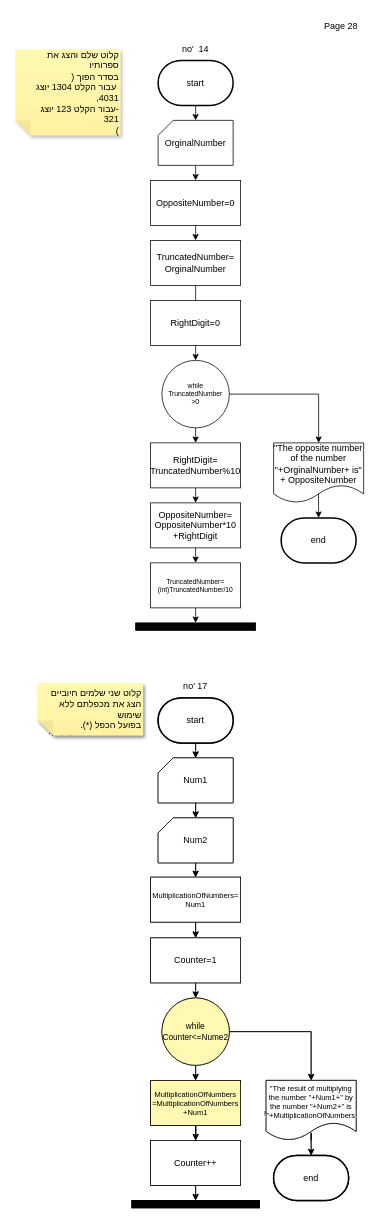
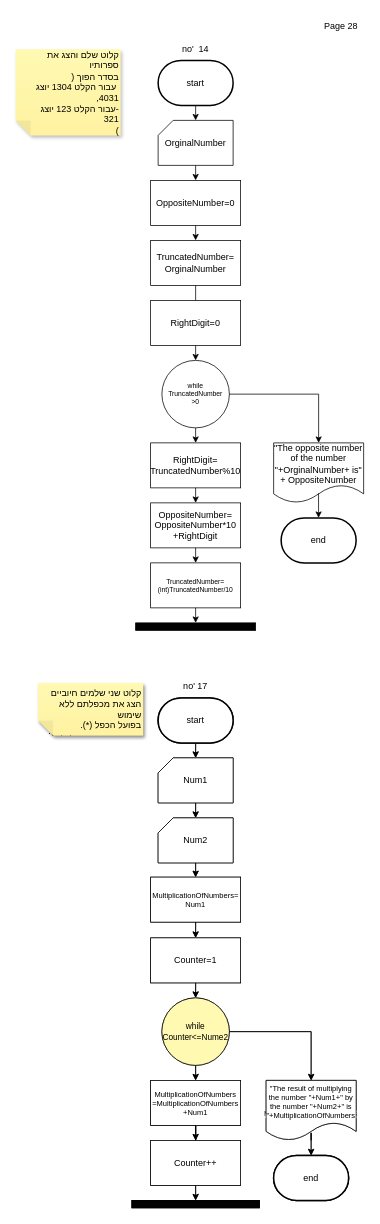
(195, 1103) -> (195, 1103)
